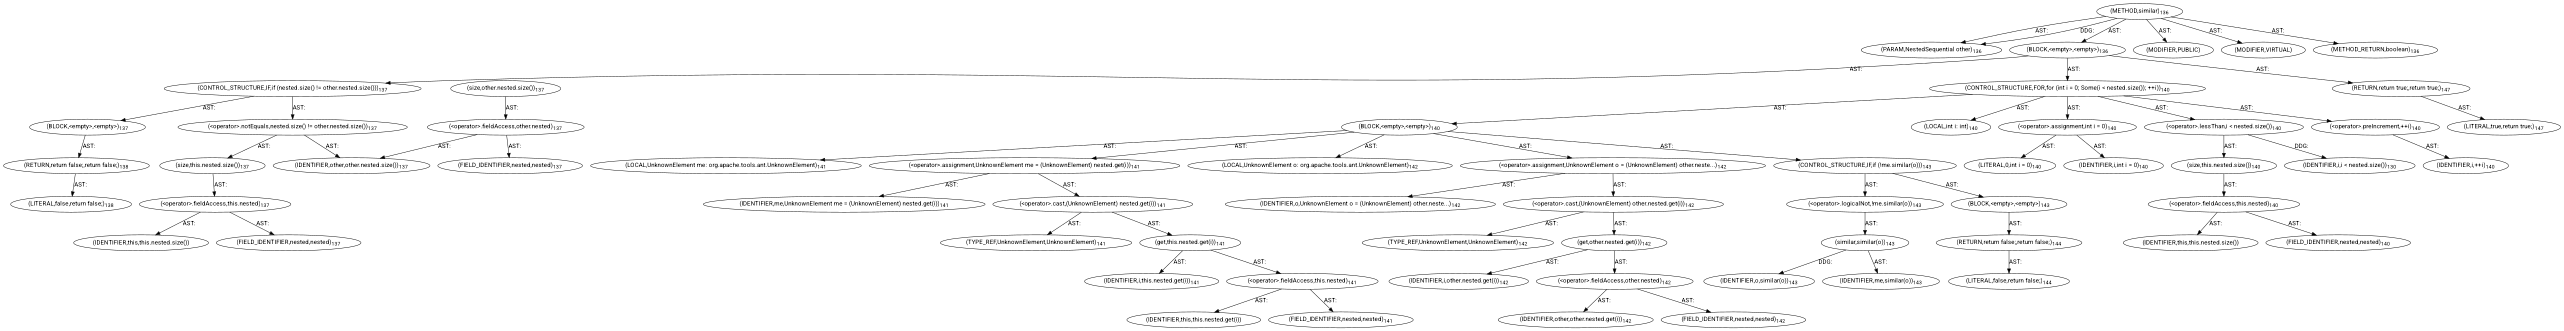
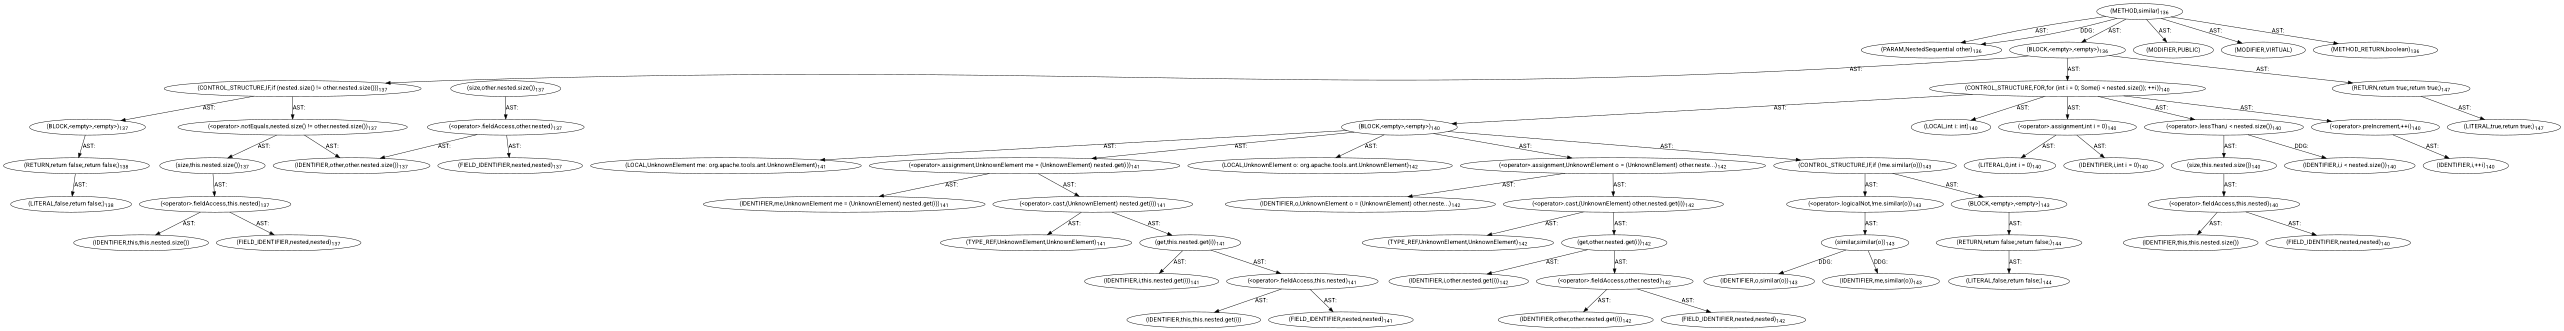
(2392, 165) -> (2392, 165)
(1882, 262) -> (1882, 262)
